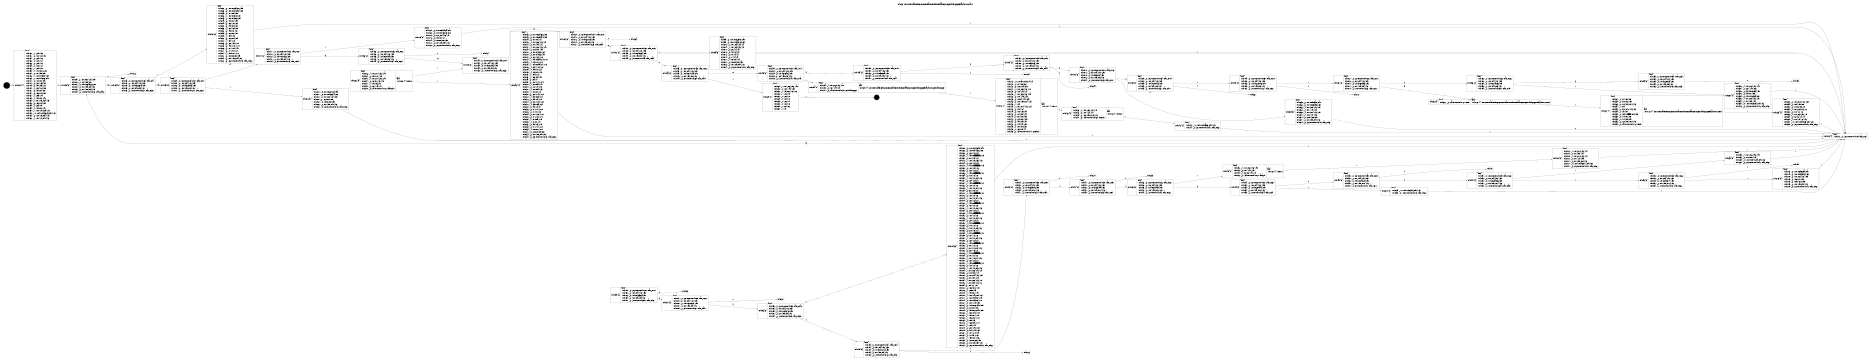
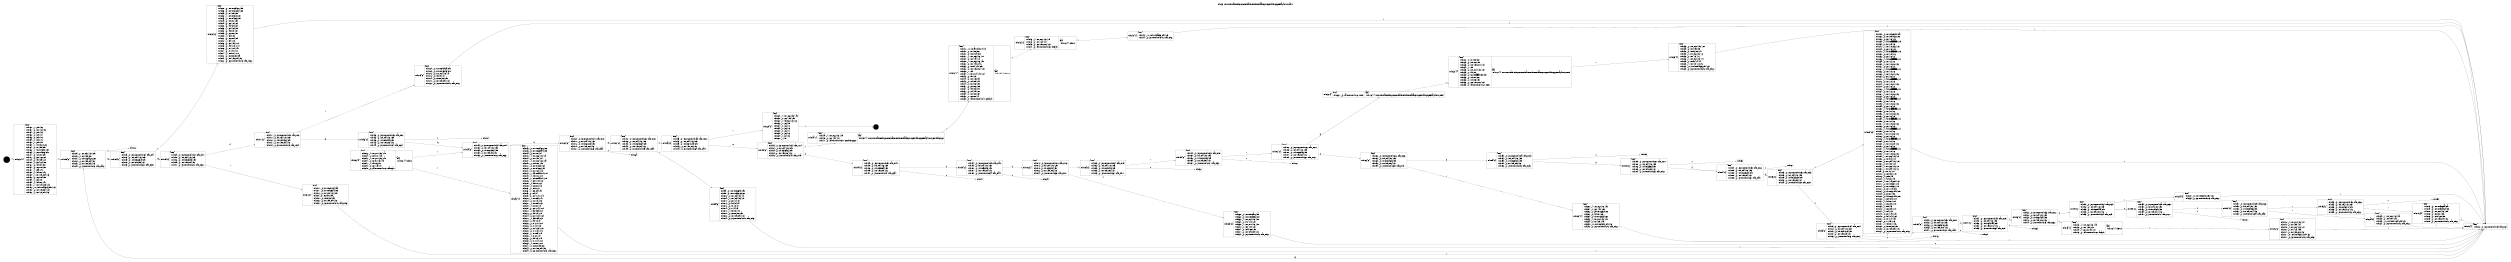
none -> (1576, 163)
